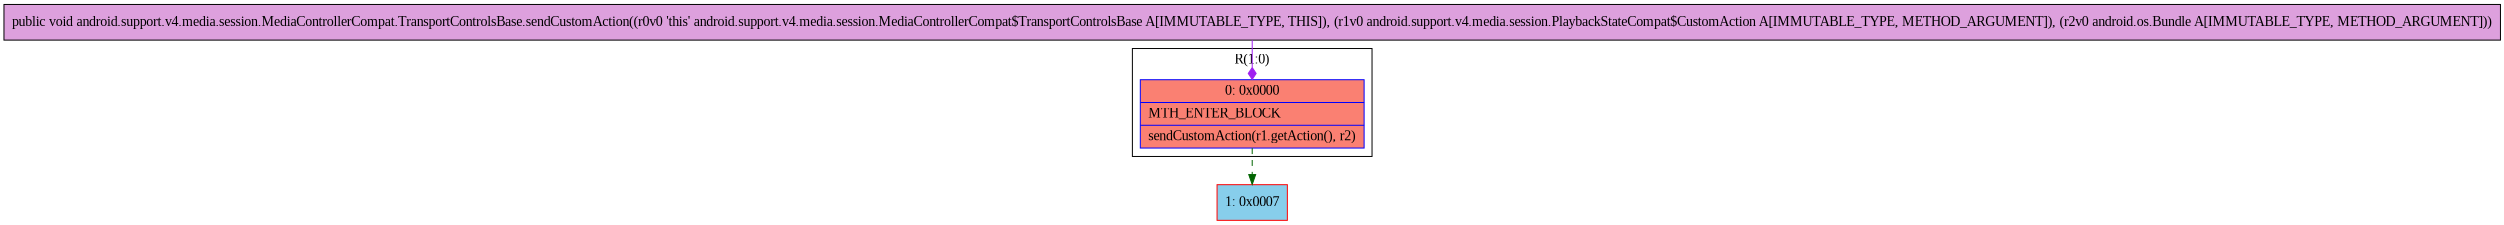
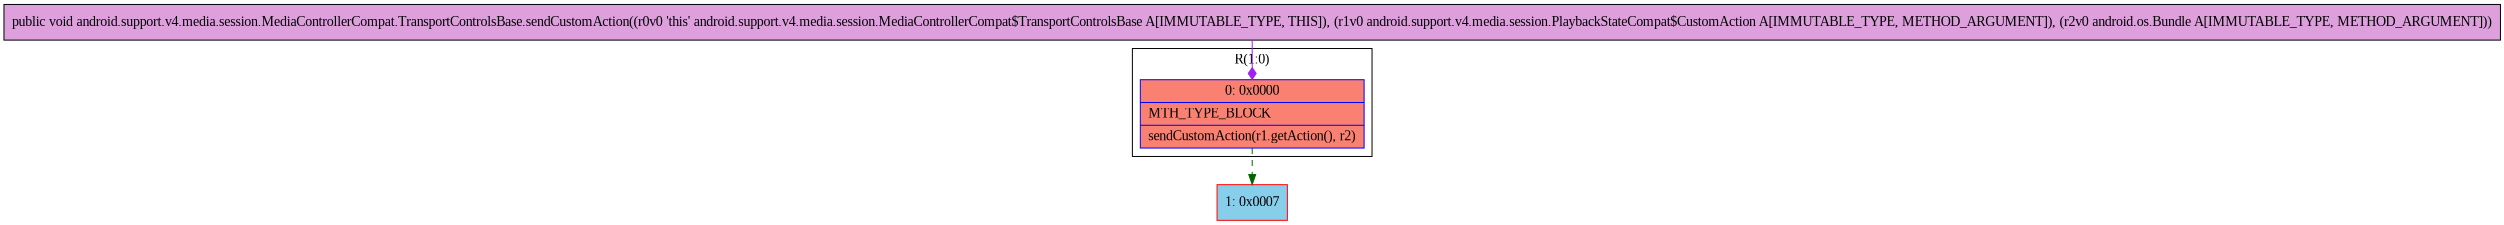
(1215, 113) -> (1210, 113)
